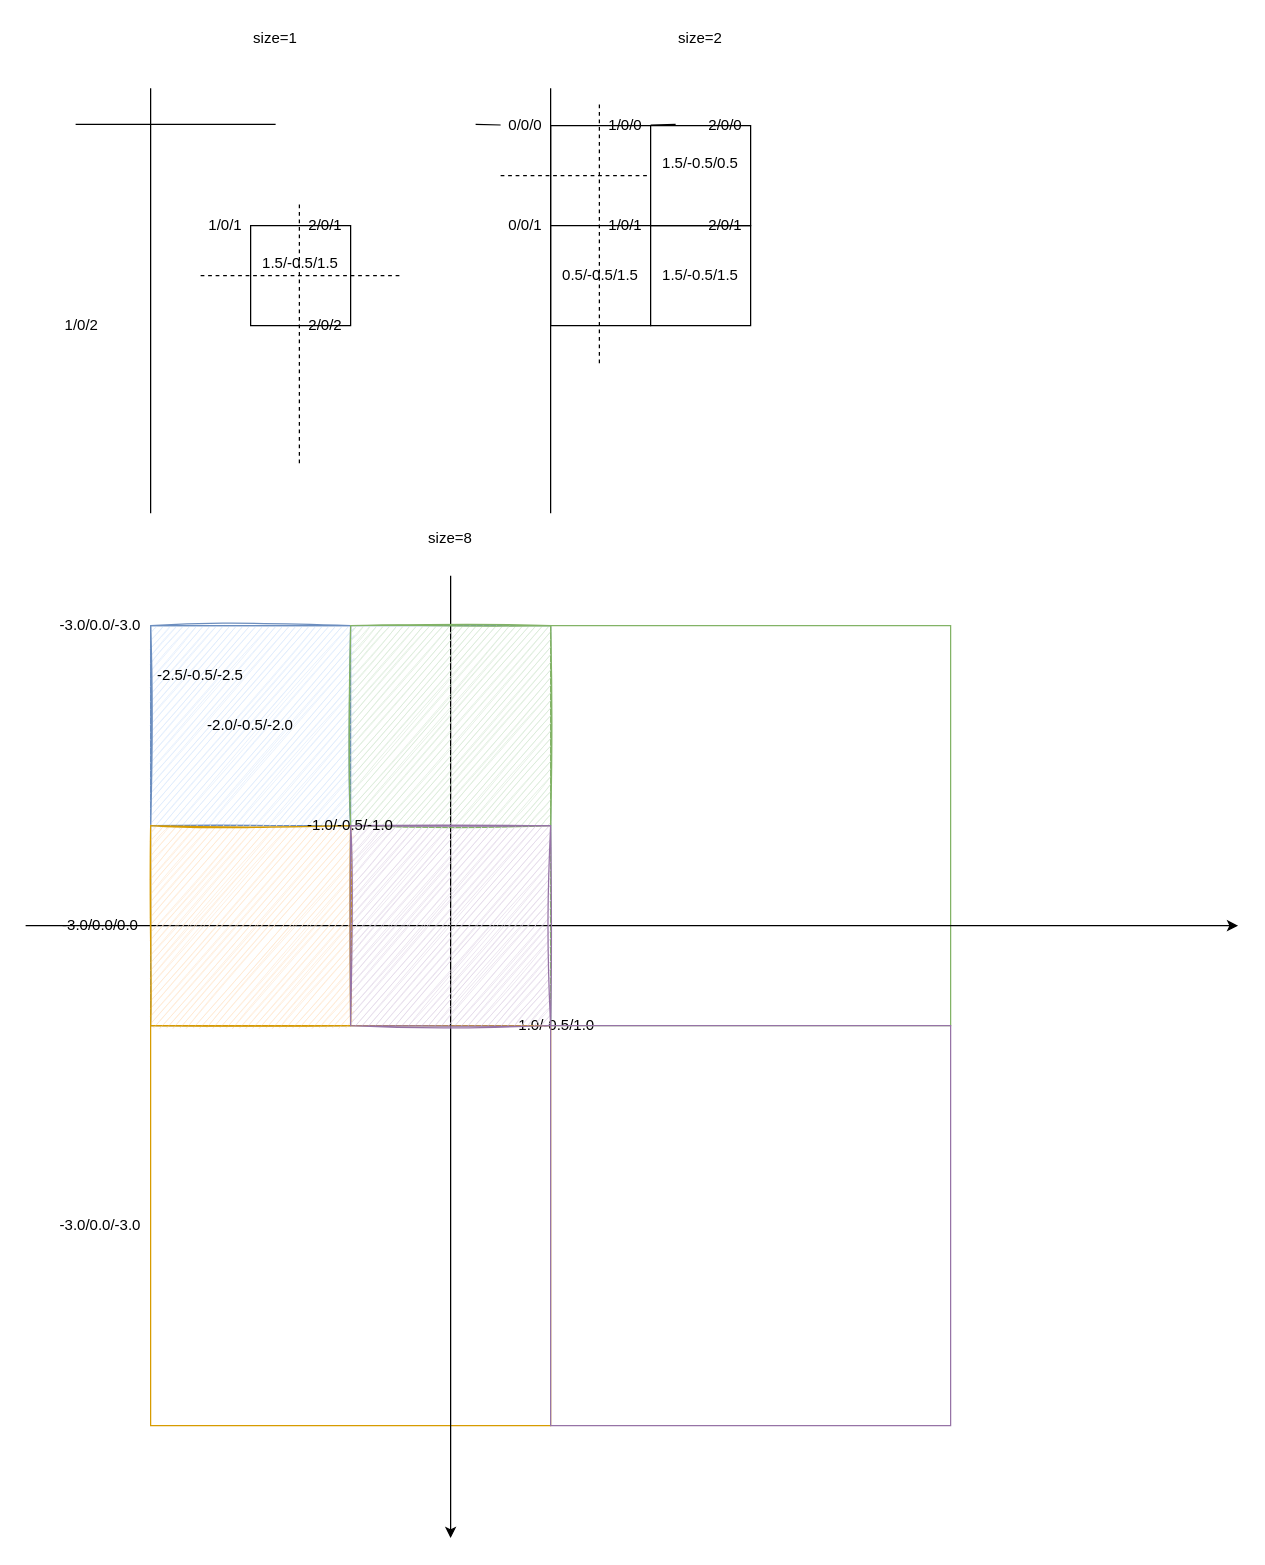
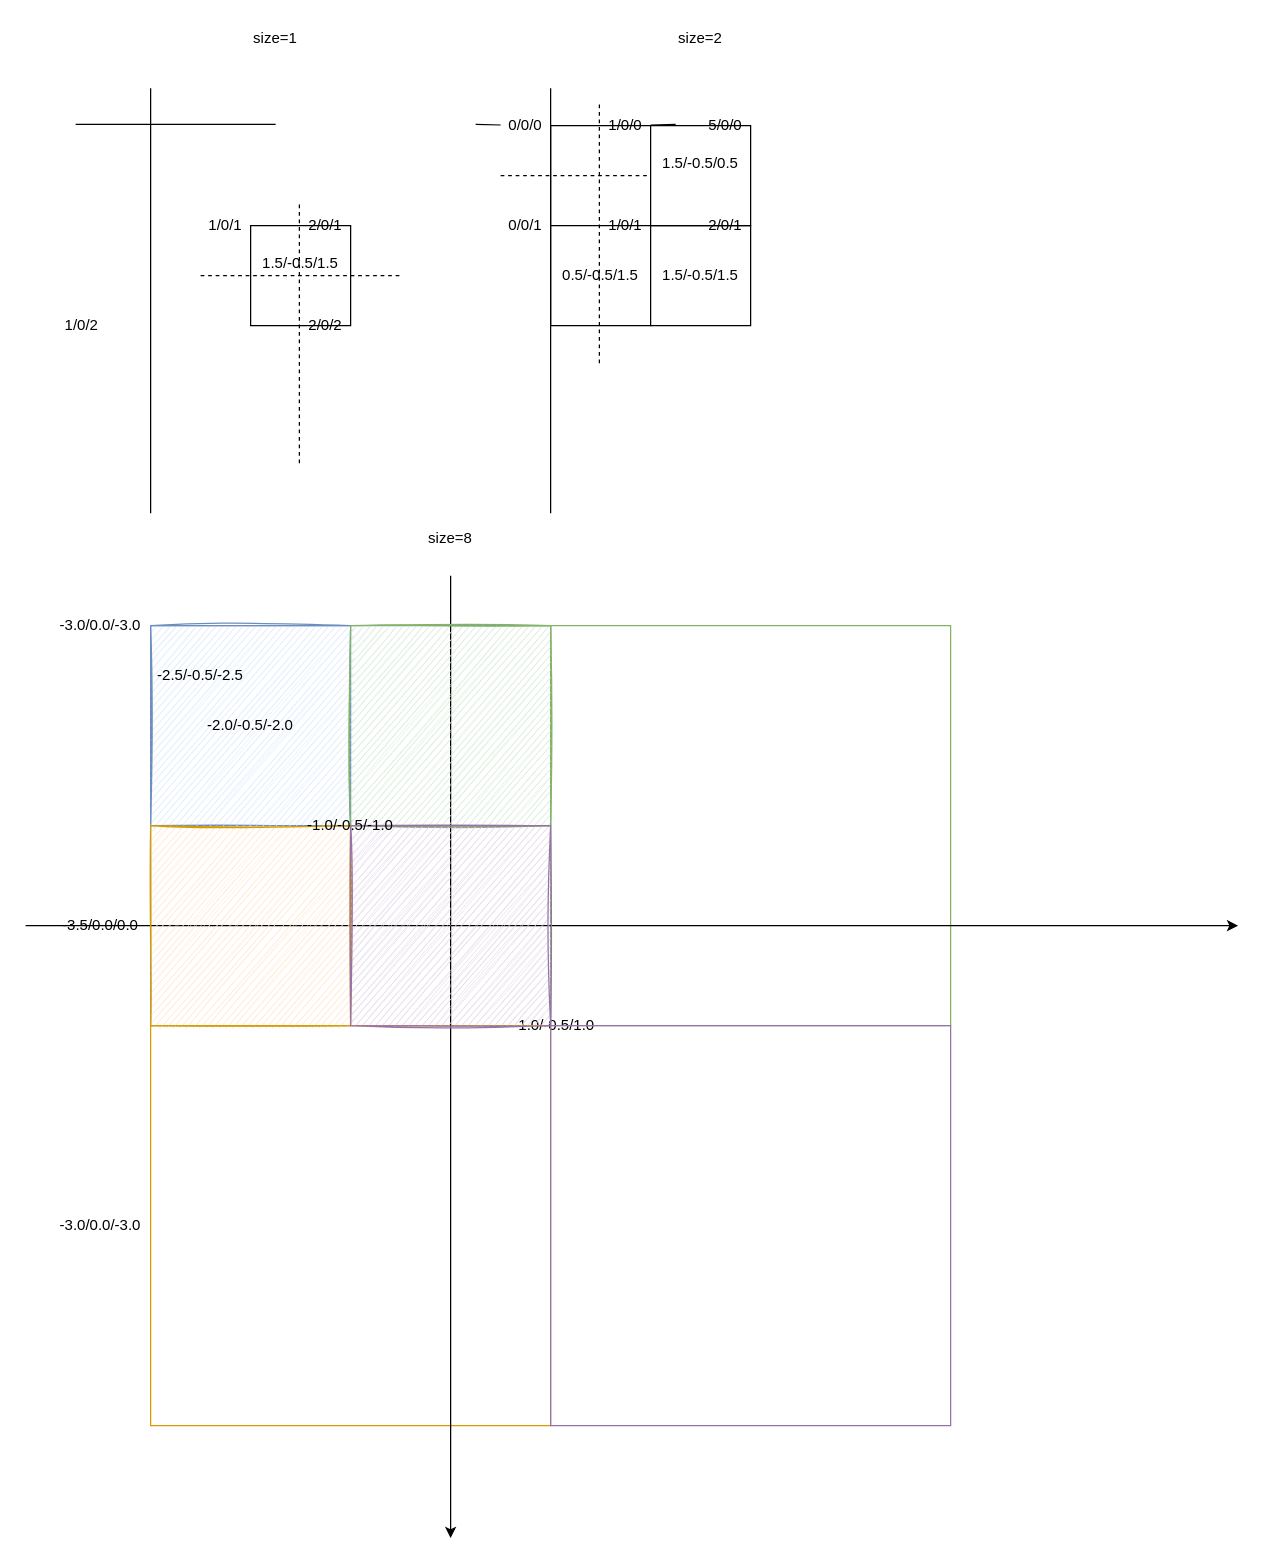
(726, 126) -> (726, 126)
(101, 926) -> (101, 926)
